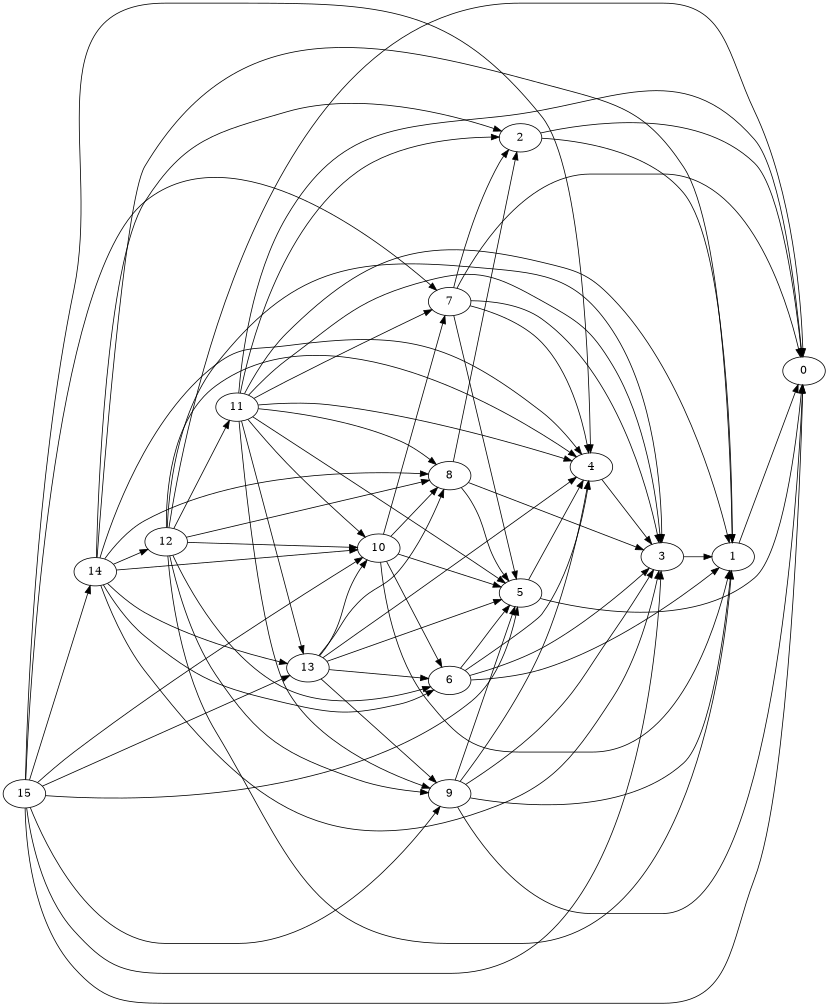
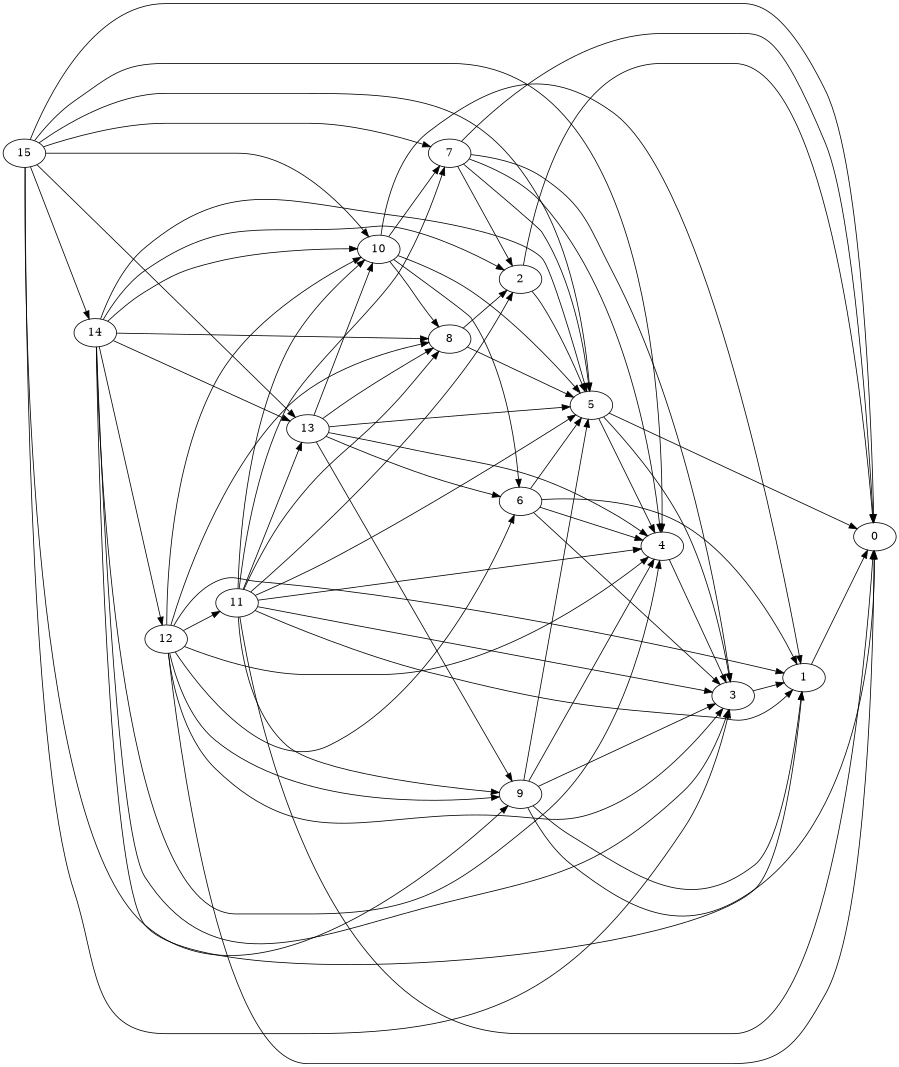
(693, 211) -> (560, 336)
(552, 515) -> (688, 535)
(238, 691) -> (365, 211)
